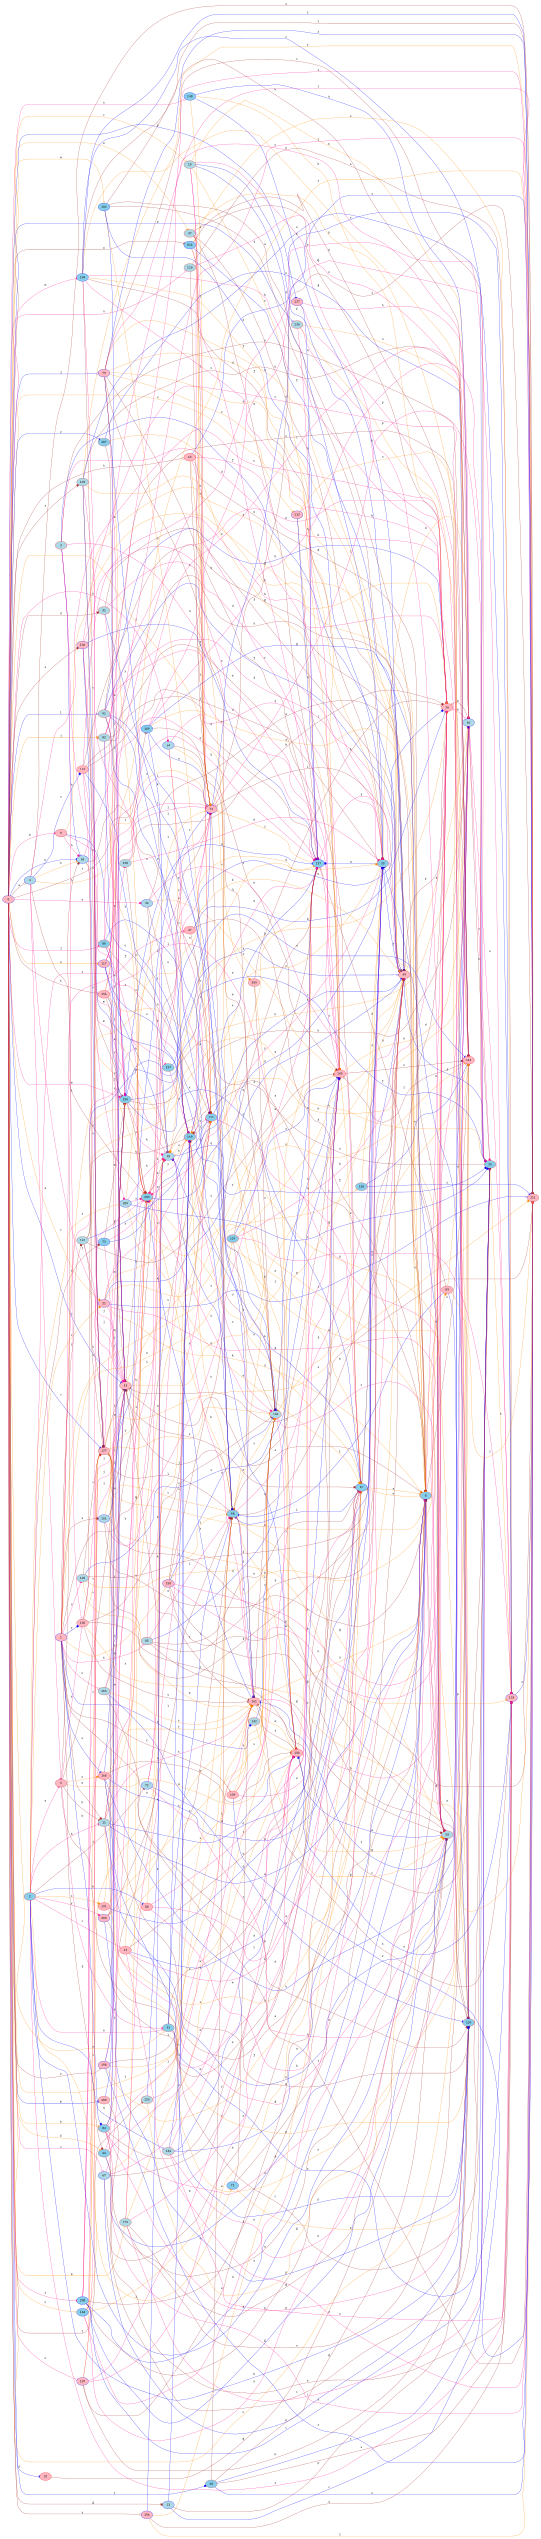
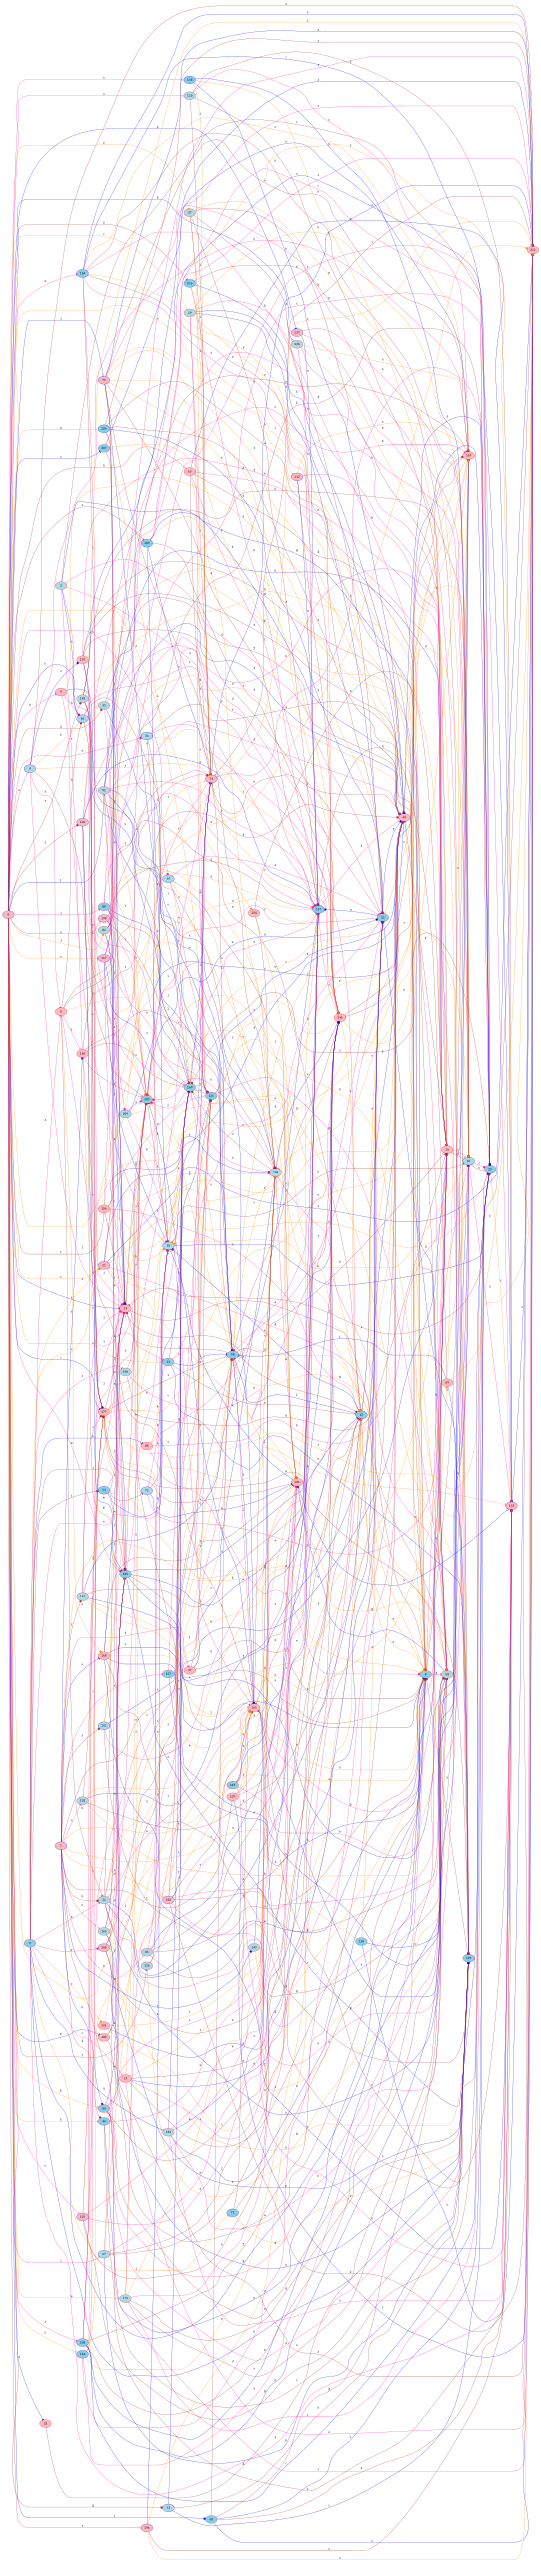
none -> (431, 527)
